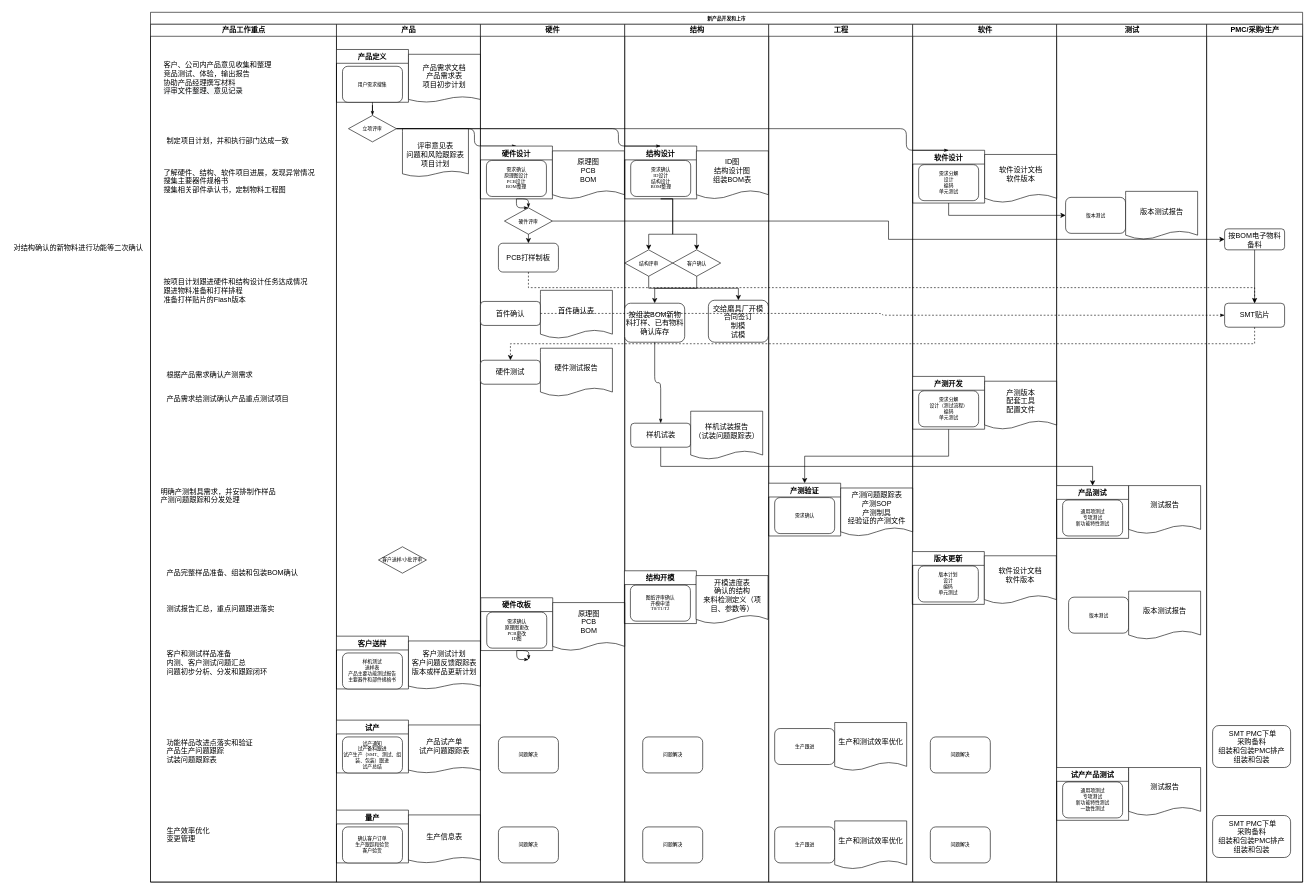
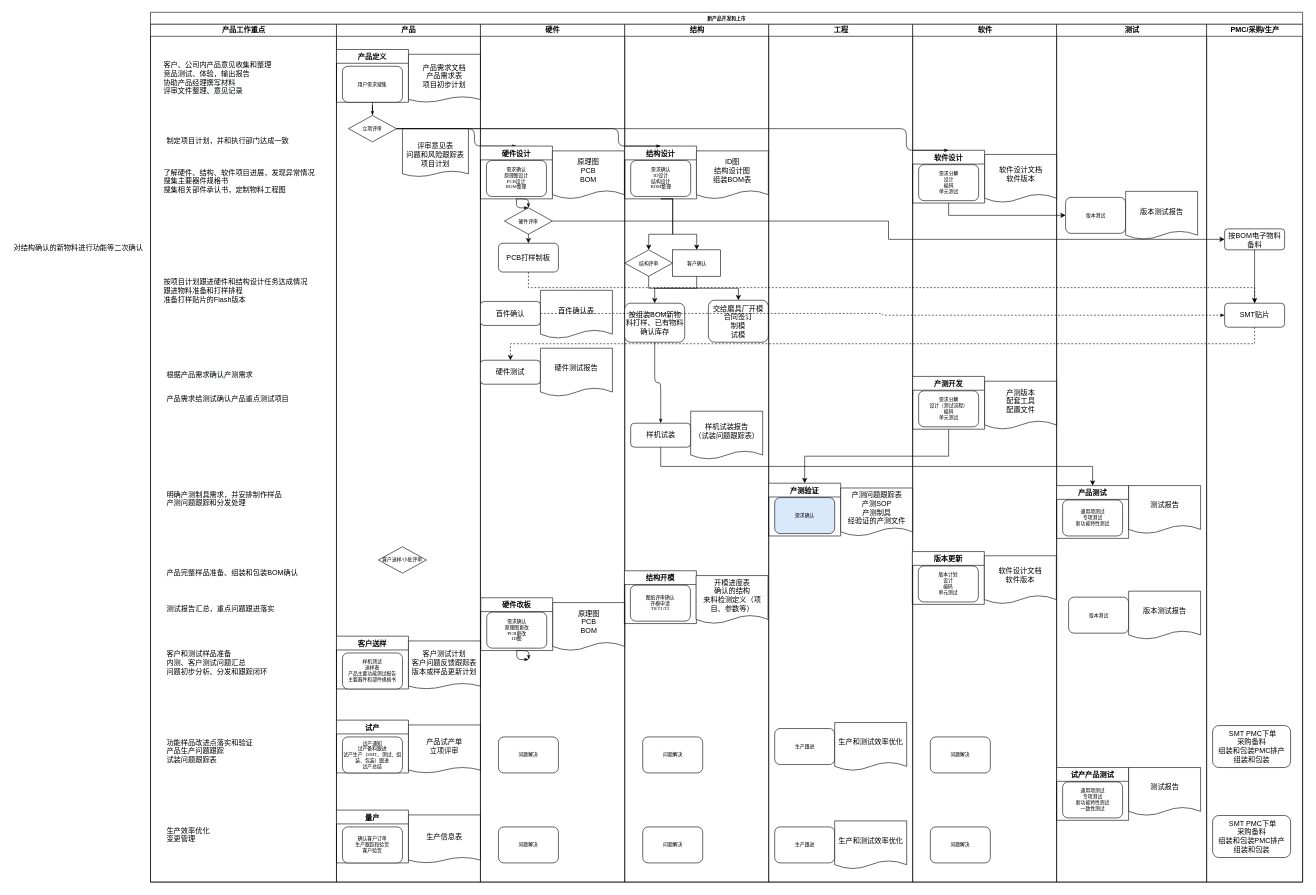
(697, 263) -> (697, 263)
(222, 495) -> (228, 498)
(805, 516) -> (805, 516)
(444, 747) -> (444, 747)
